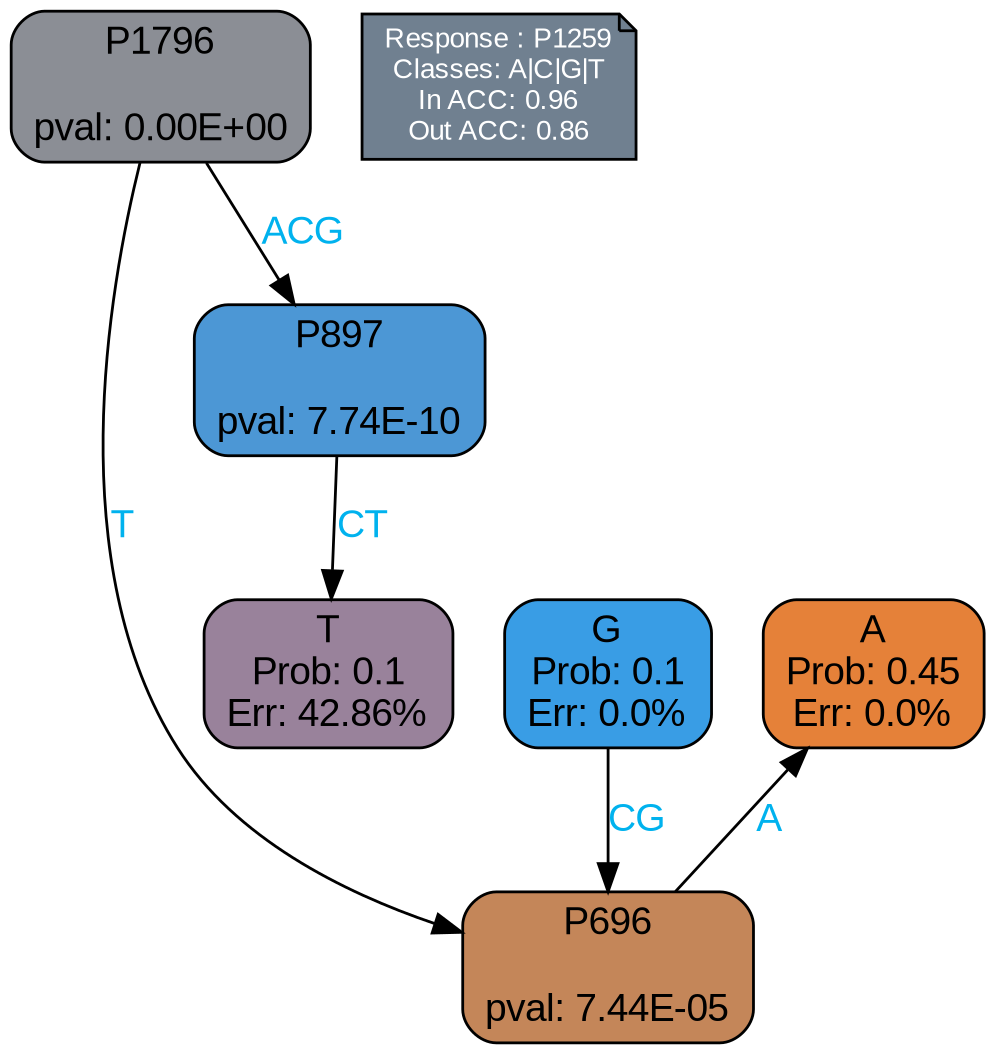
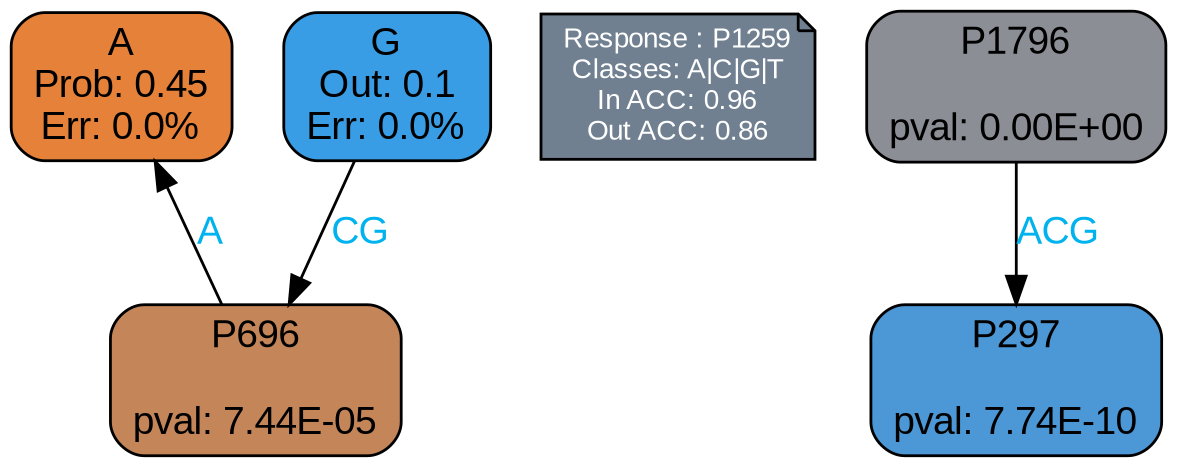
(340, 380) -> (1016, 380)
(124, 617) -> none
(329, 674) -> none
(608, 674) -> (387, 87)
